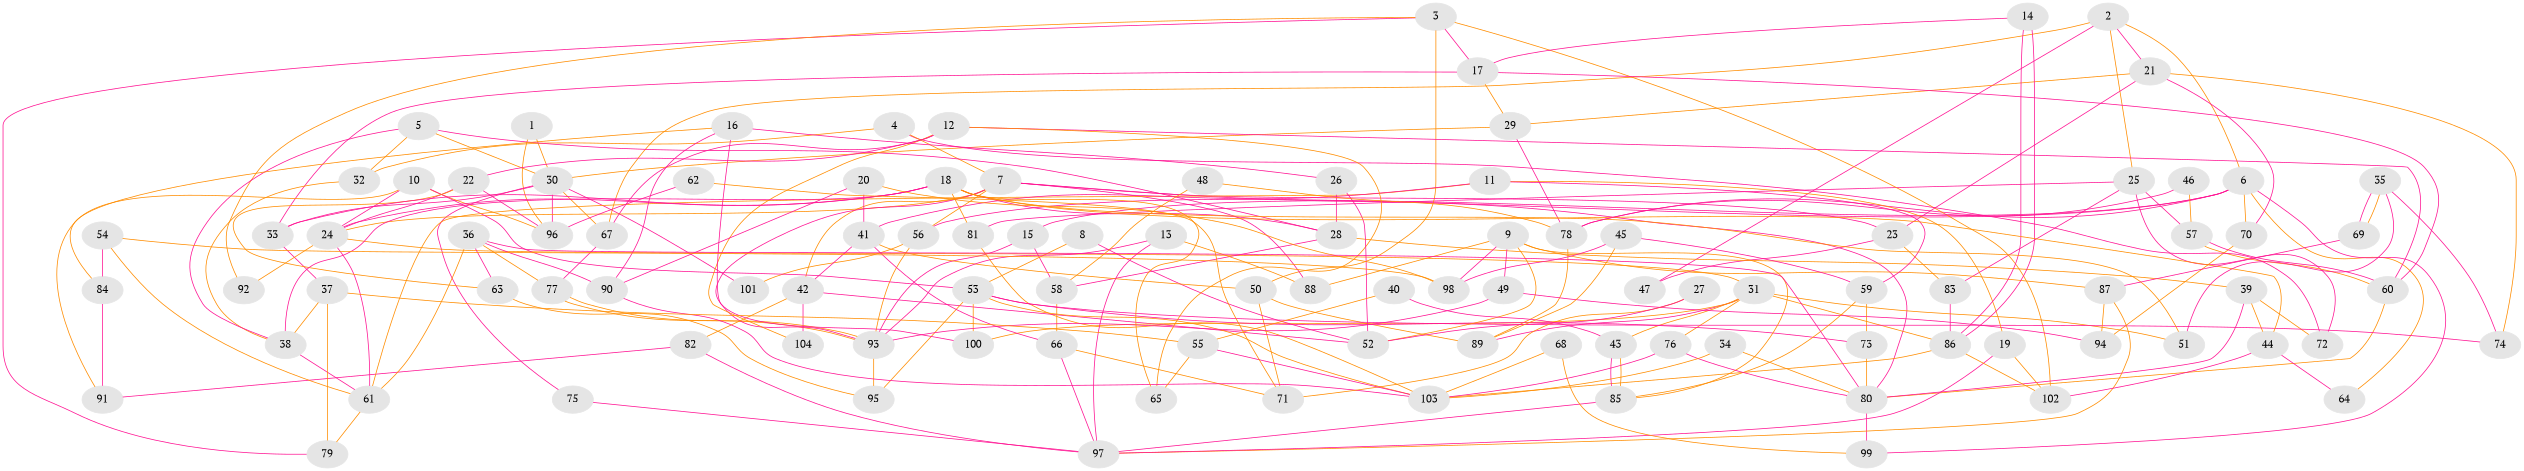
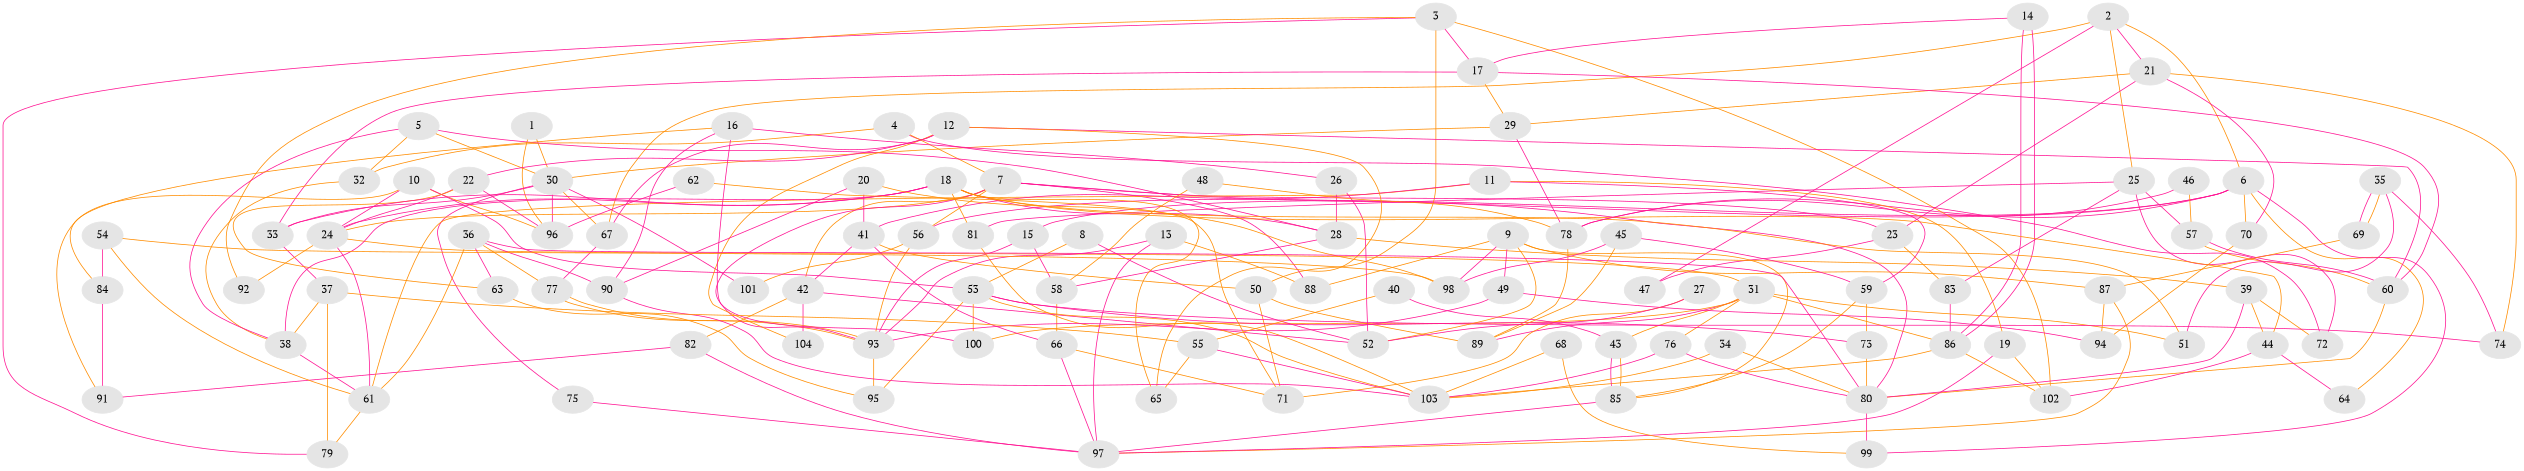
(2189, 272) -> (2189, 272)
